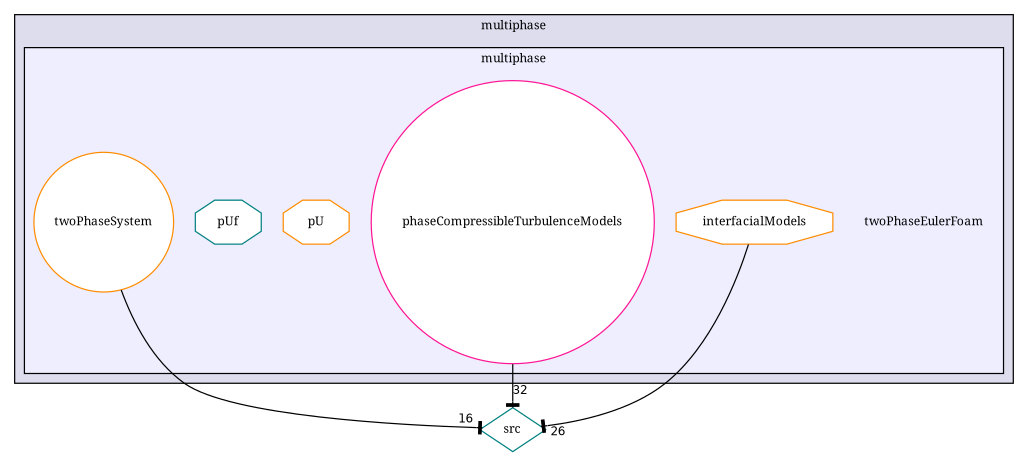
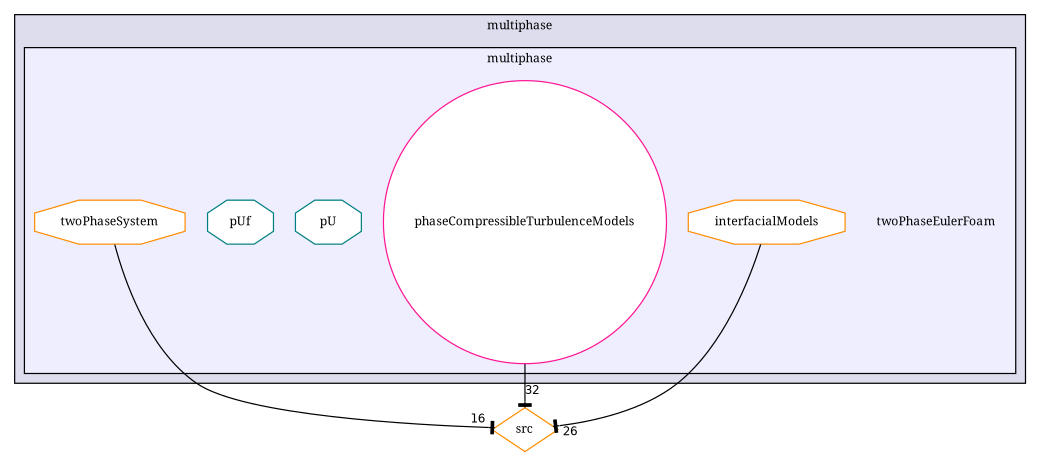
(104, 222) -> (110, 222)
(316, 222) -> (328, 222)
(513, 430) -> (525, 430)
